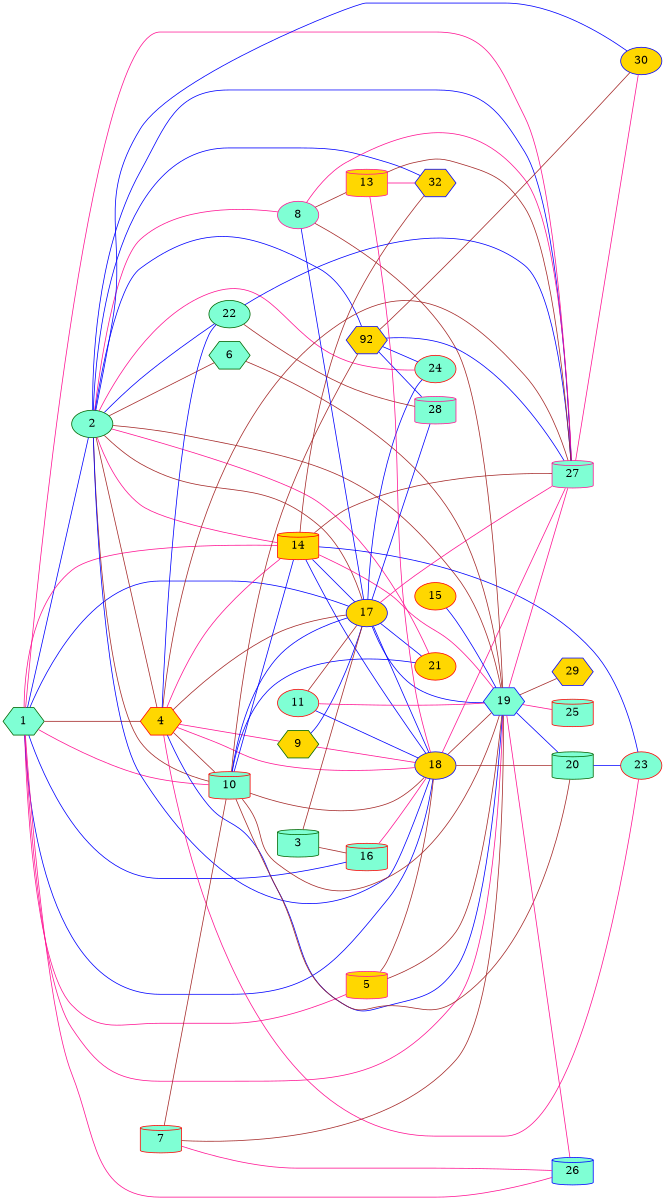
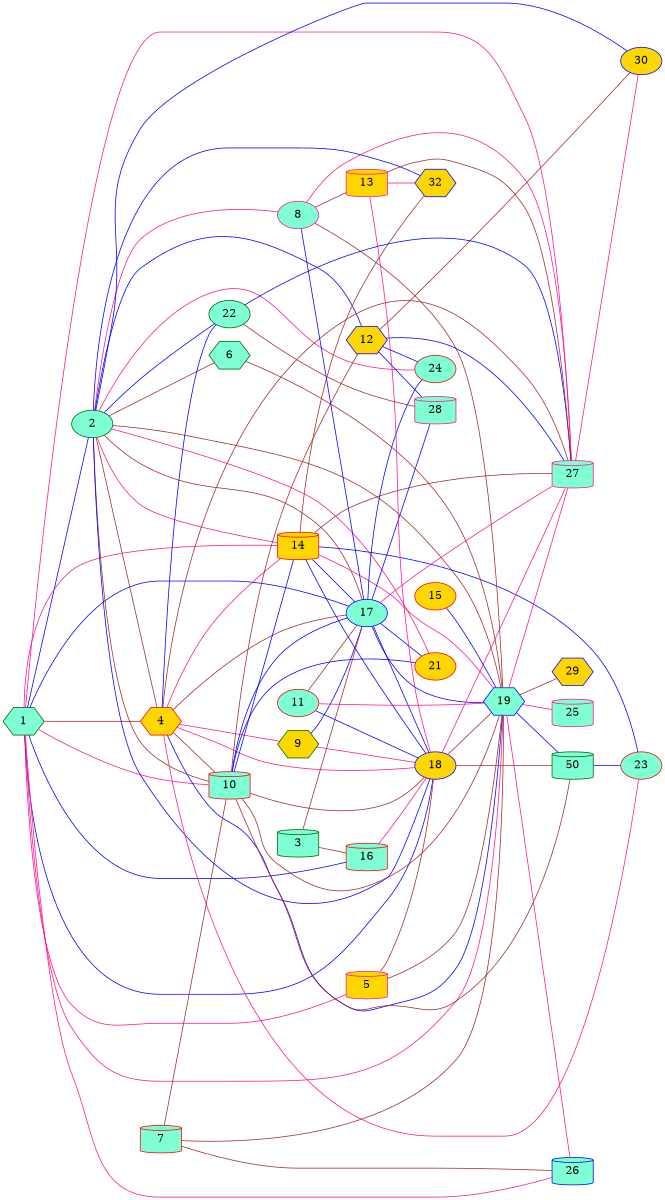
(359, 90) -> none
(367, 340) -> (367, 340)
(367, 613) -> (367, 613)
(573, 713) -> (573, 713)
(573, 766) -> (573, 766)
(366, 1168) -> (366, 1168)
